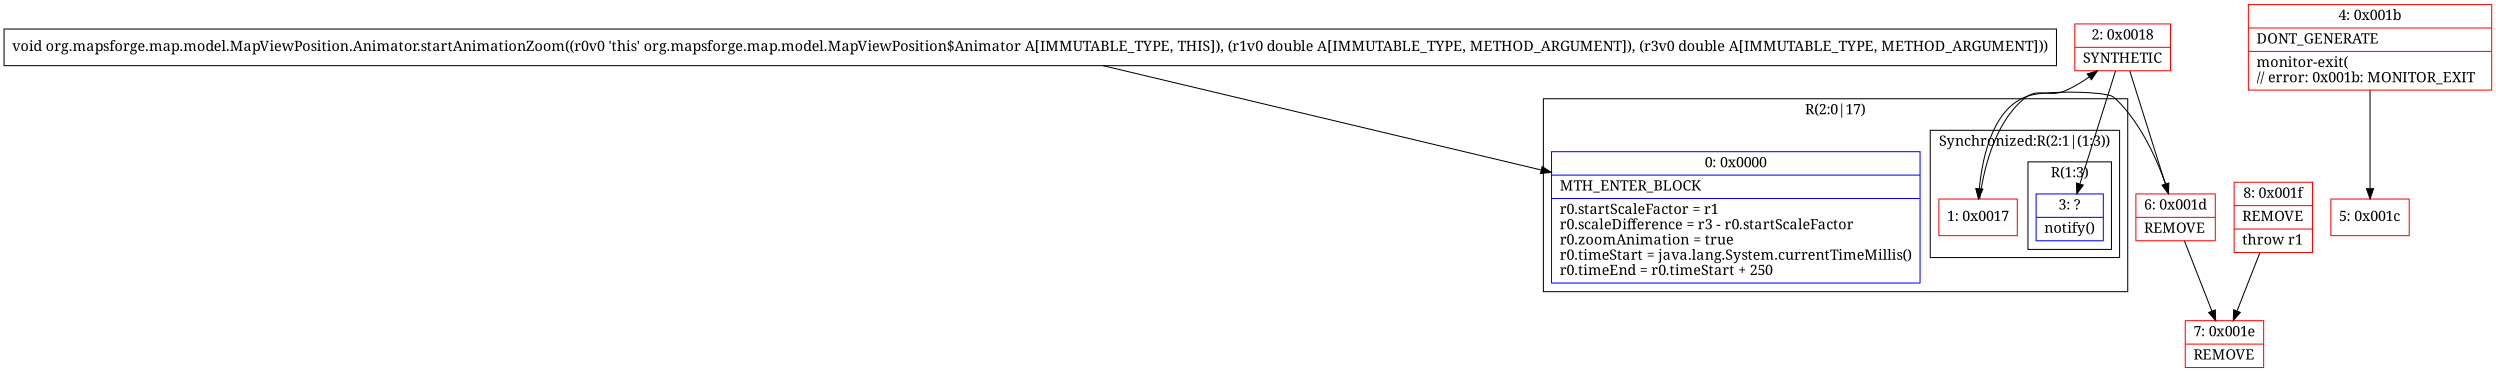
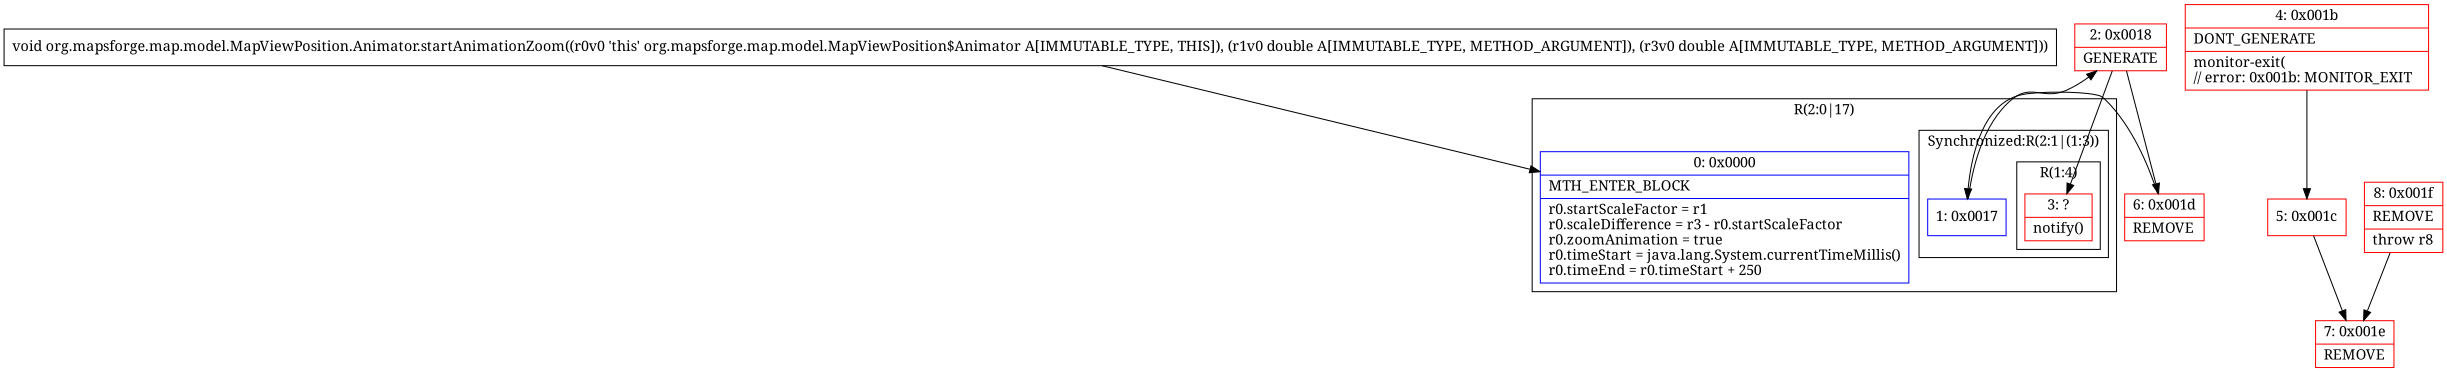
(2123, 59) -> (2121, 59)
(2070, 174) -> (2059, 174)
(1978, 217) -> (1967, 217)
(2070, 217) -> (2059, 217)
(2273, 240) -> (2403, 240)
(2198, 276) -> (2328, 273)
